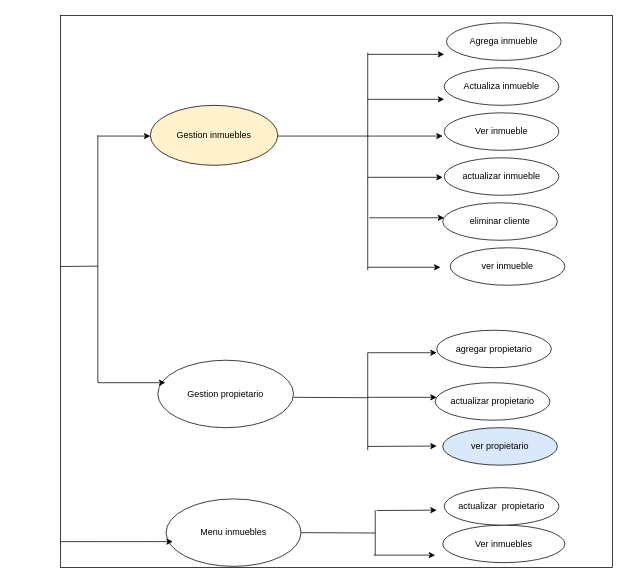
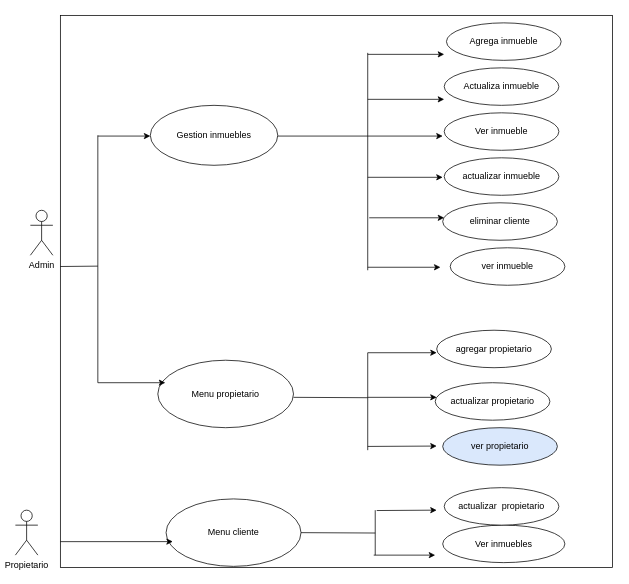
(214, 135) -> (214, 135)
none -> (42, 233)
(226, 394) -> (226, 394)
none -> (27, 533)
(234, 533) -> (234, 533)
